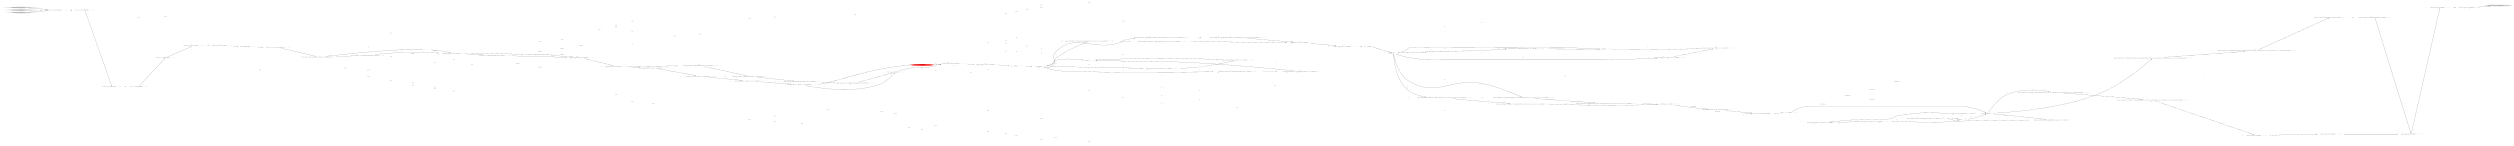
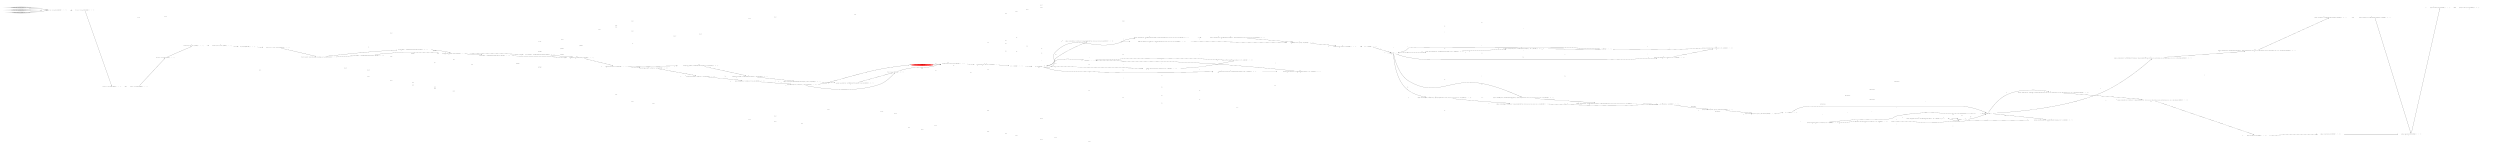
(2498, 6) -> none
